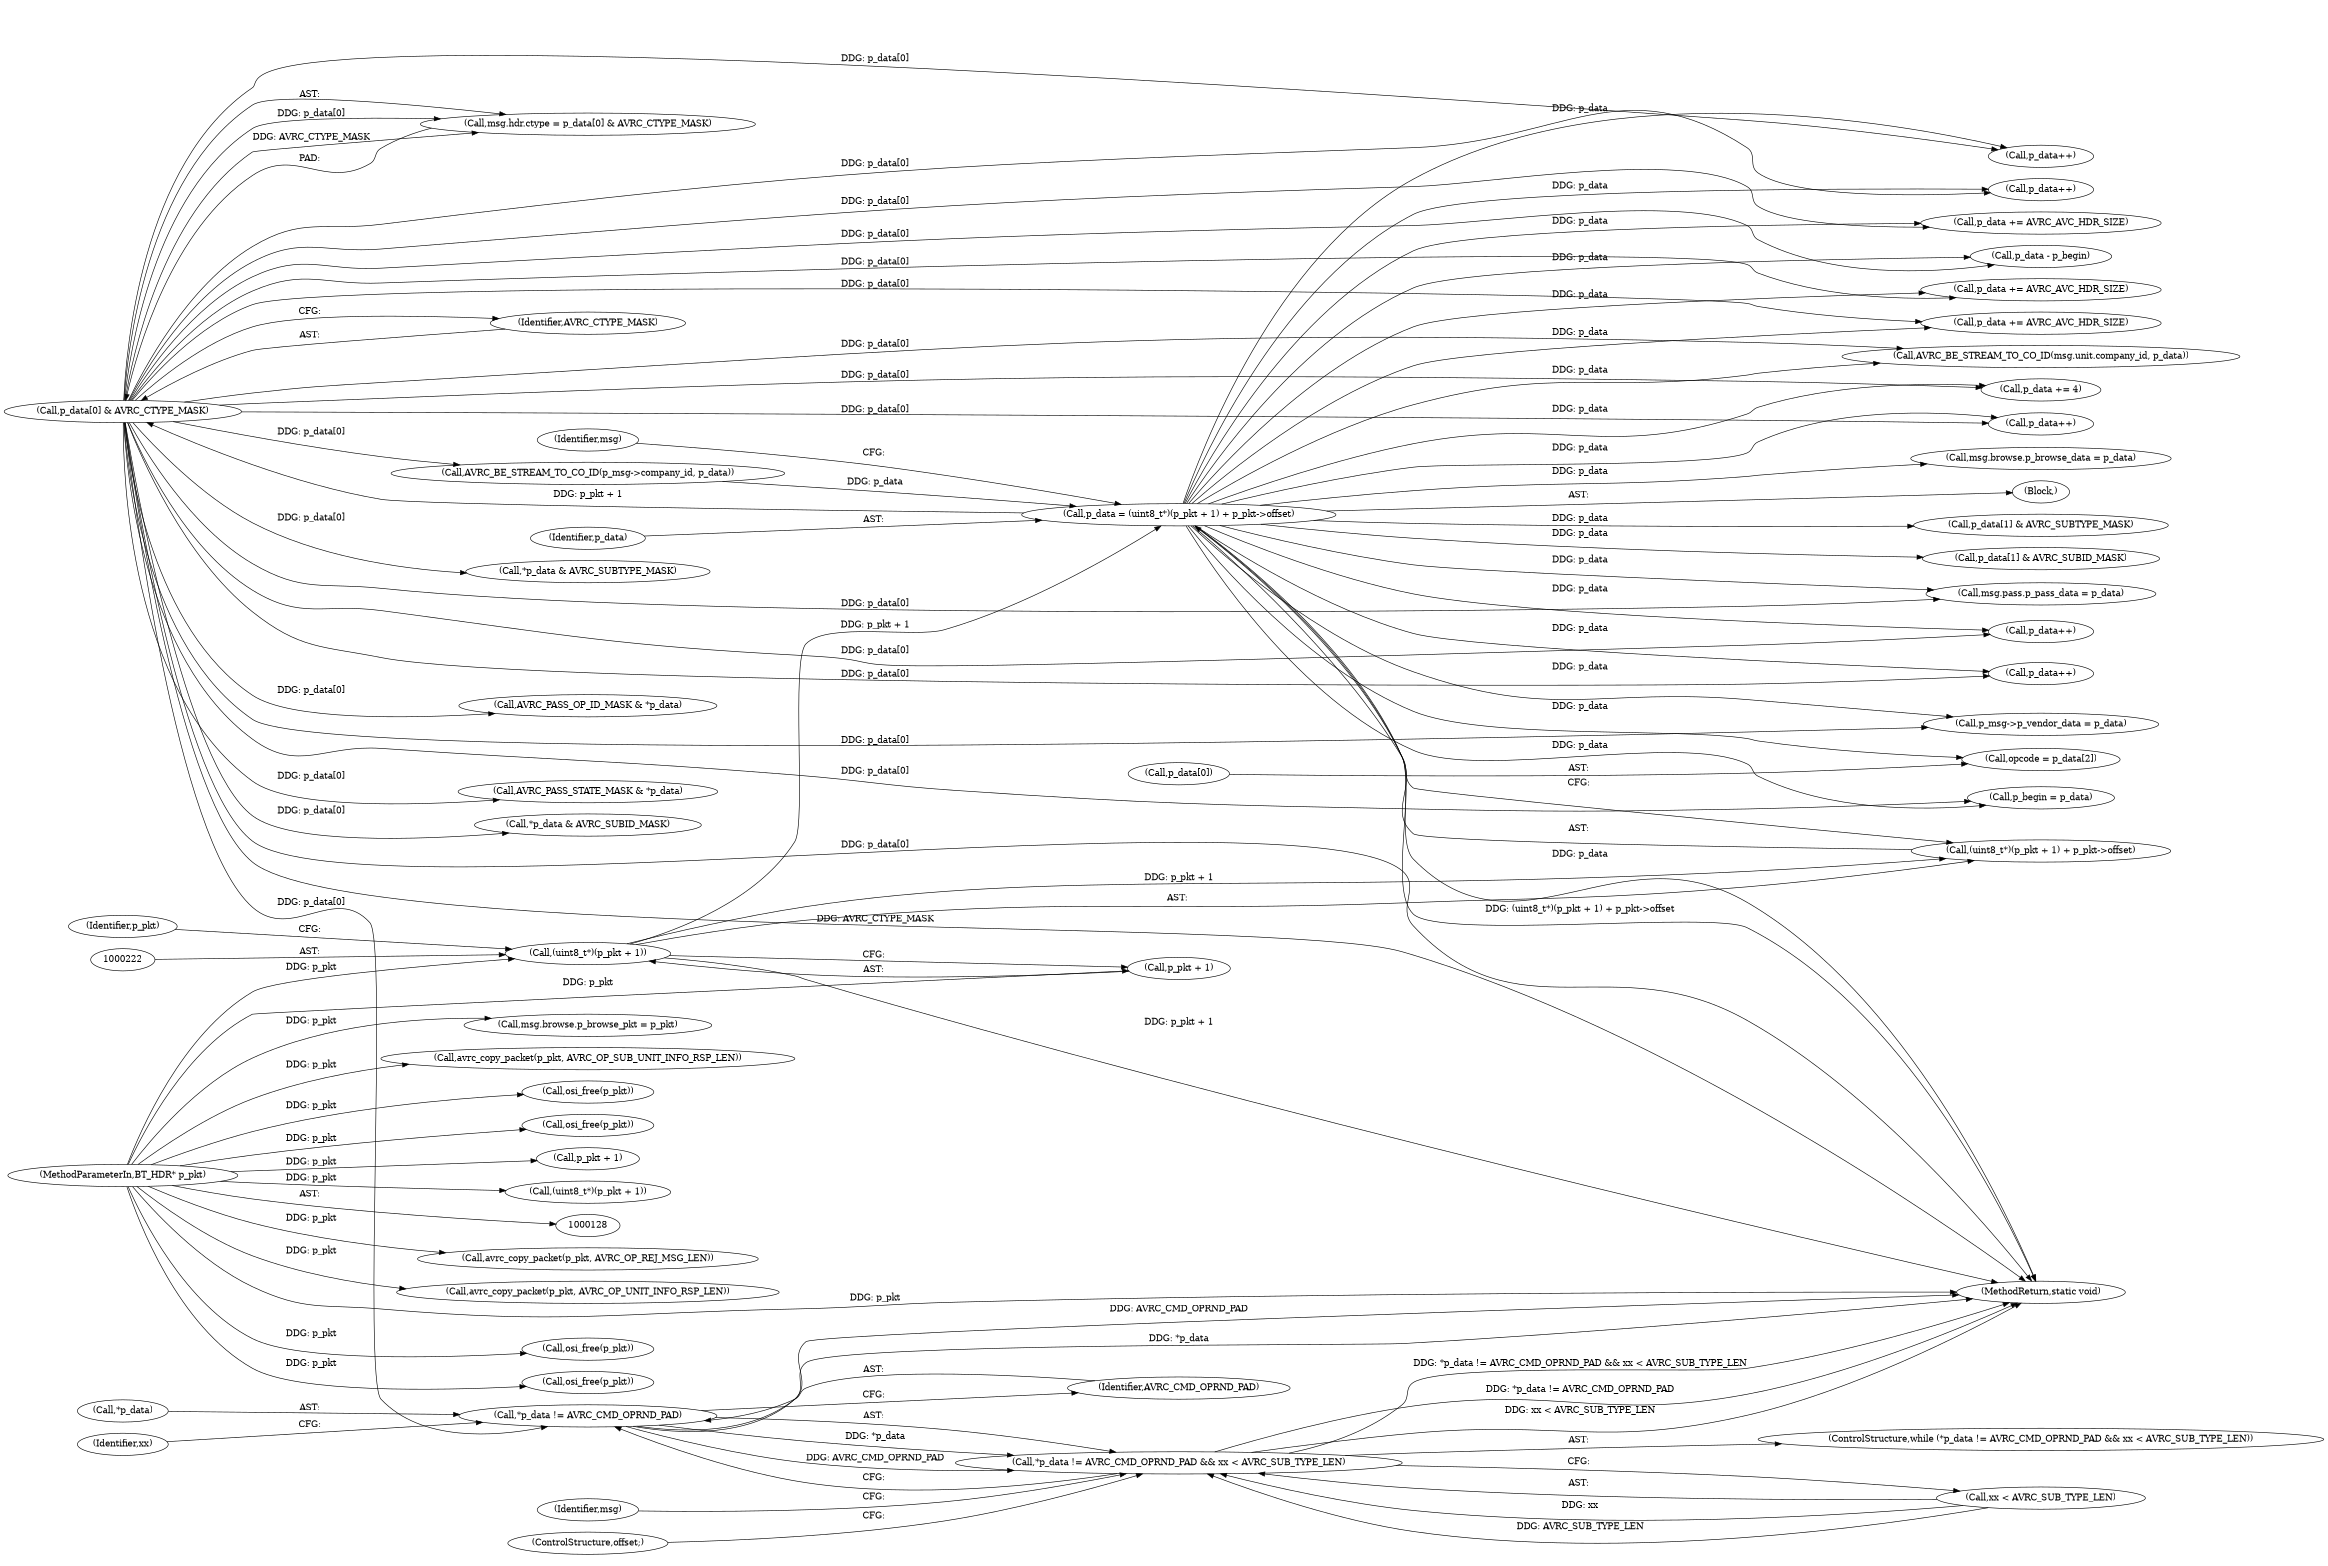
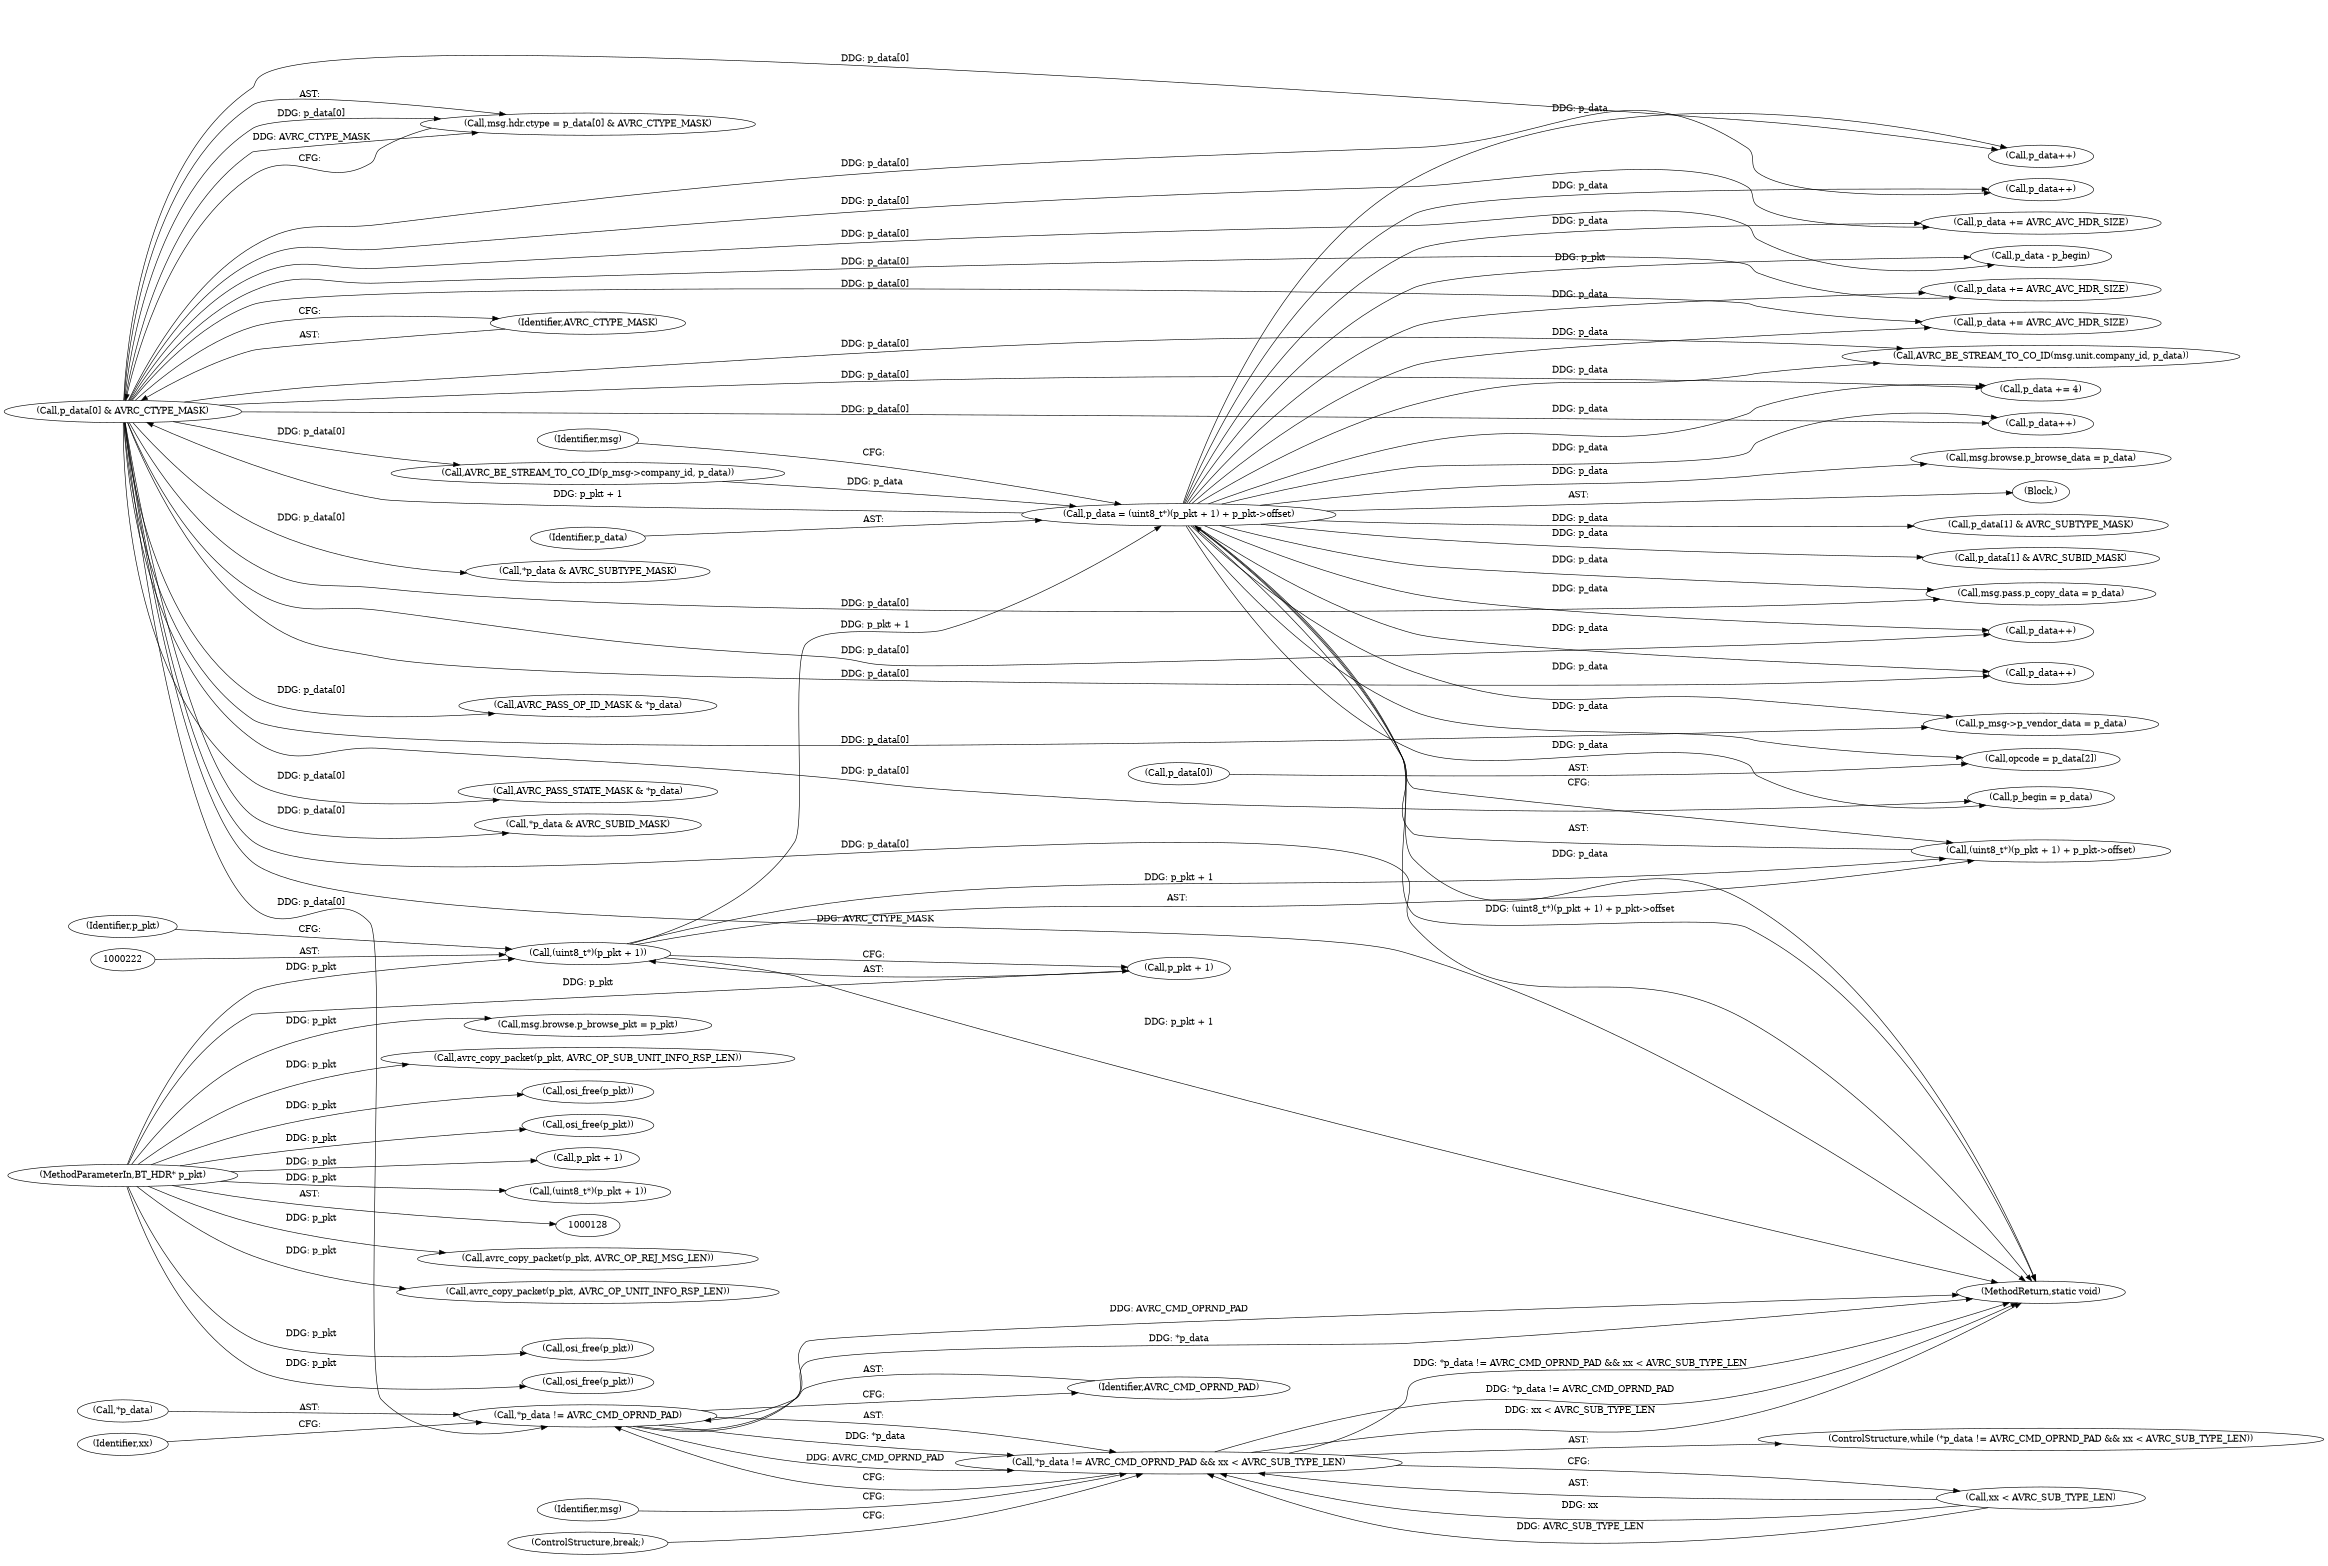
(311, 159) -> (311, 159)
(1580, 258) -> (1580, 258)
(2041, 594) -> (2041, 594)
(1021, 1301) -> none
(588, 1543) -> (588, 1543)
